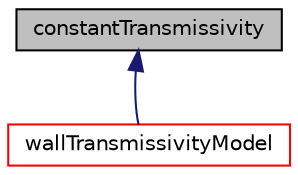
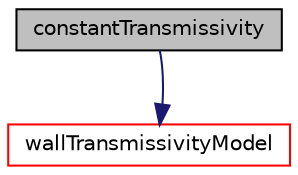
(135, 98) -> (163, 77)
